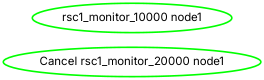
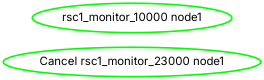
(132, 62) -> (132, 62)
